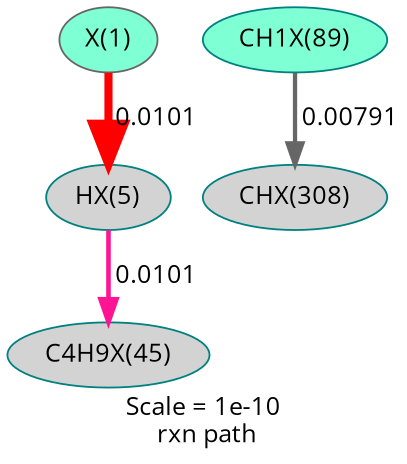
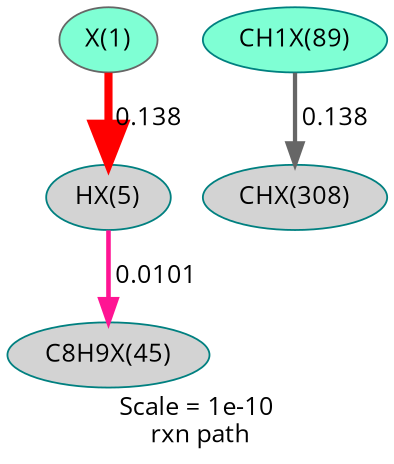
(153, 119) -> (146, 119)
(348, 119) -> (332, 119)
(108, 355) -> (108, 355)
